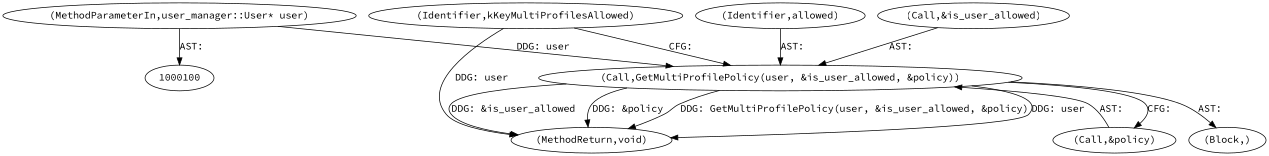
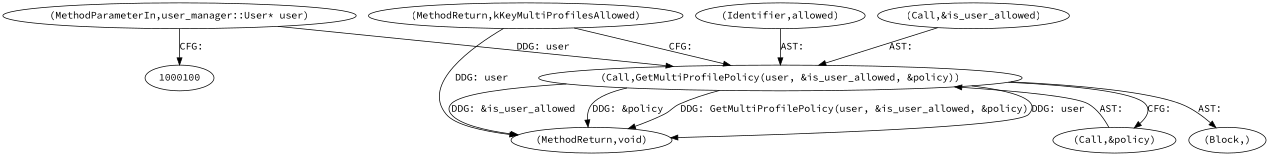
(526, 16) -> (526, 16)
(195, 47) -> (195, 47)
